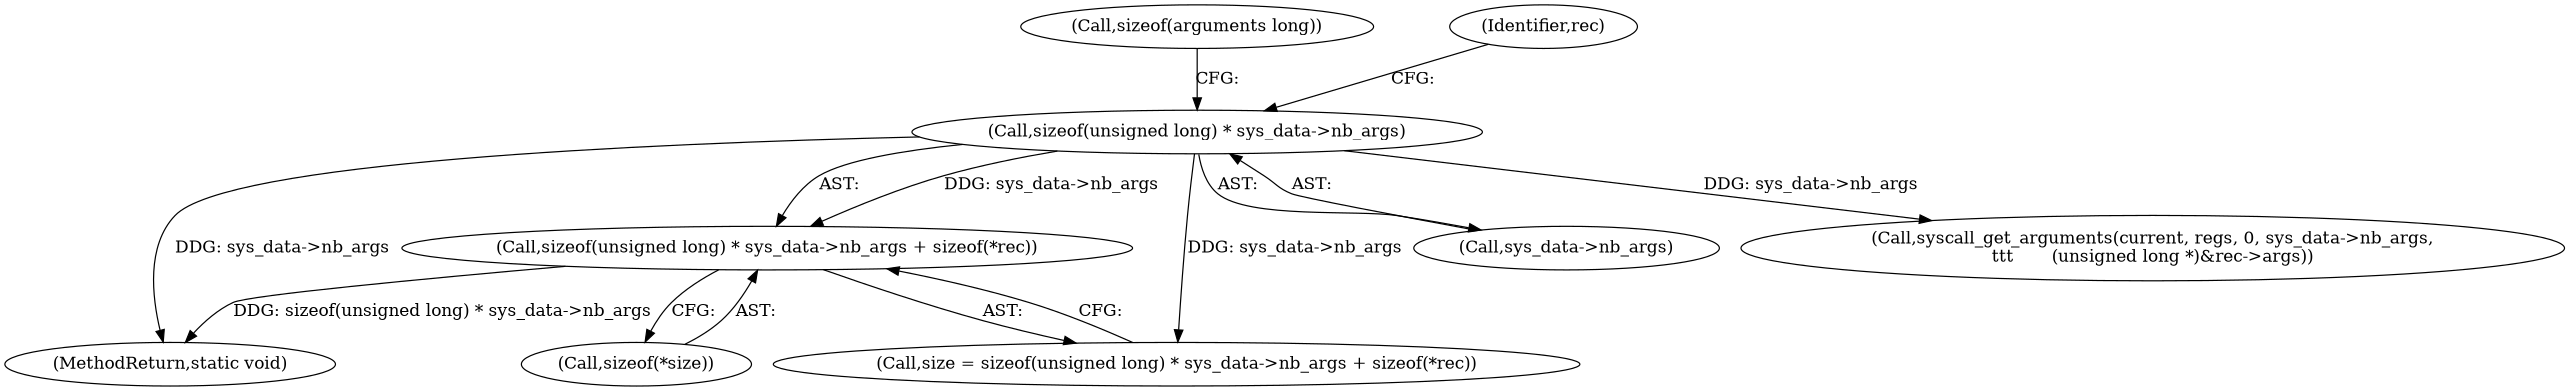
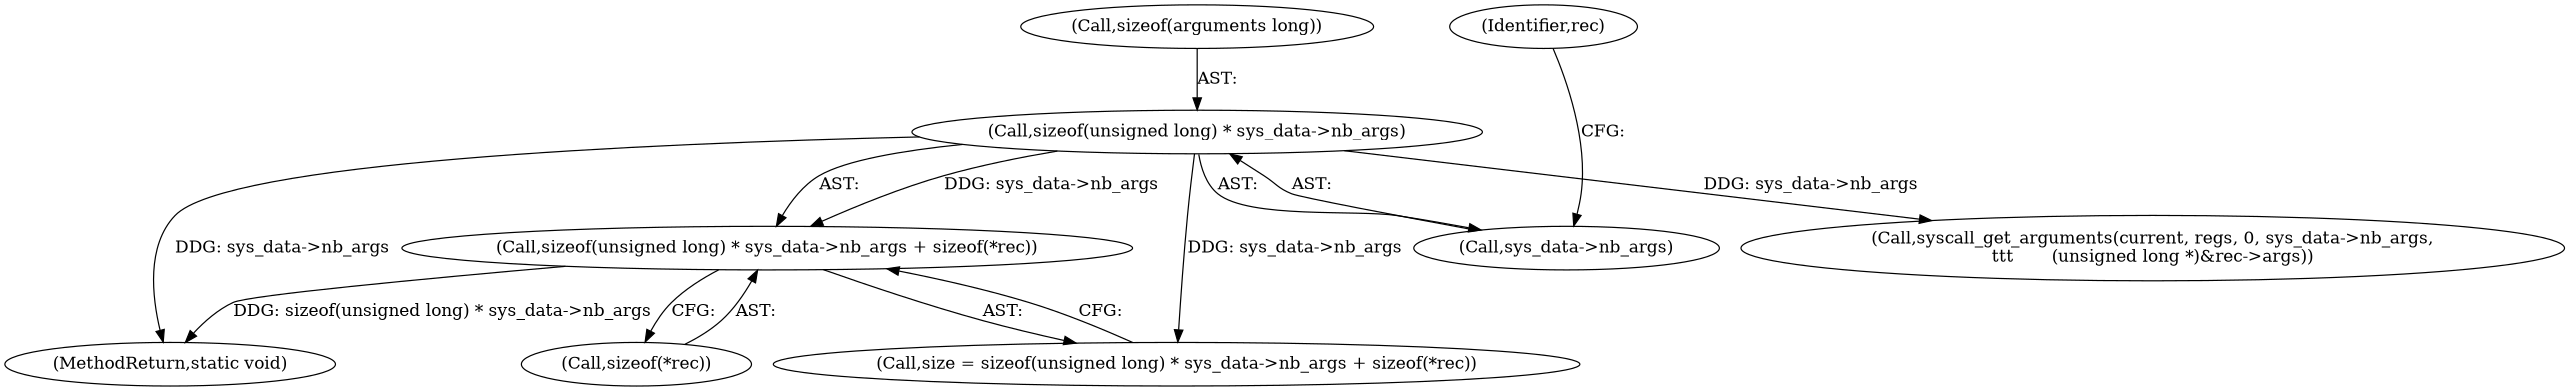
(1382, 76) -> (1578, 130)
(1220, 79) -> (1220, 79)
(636, 364) -> (636, 364)
